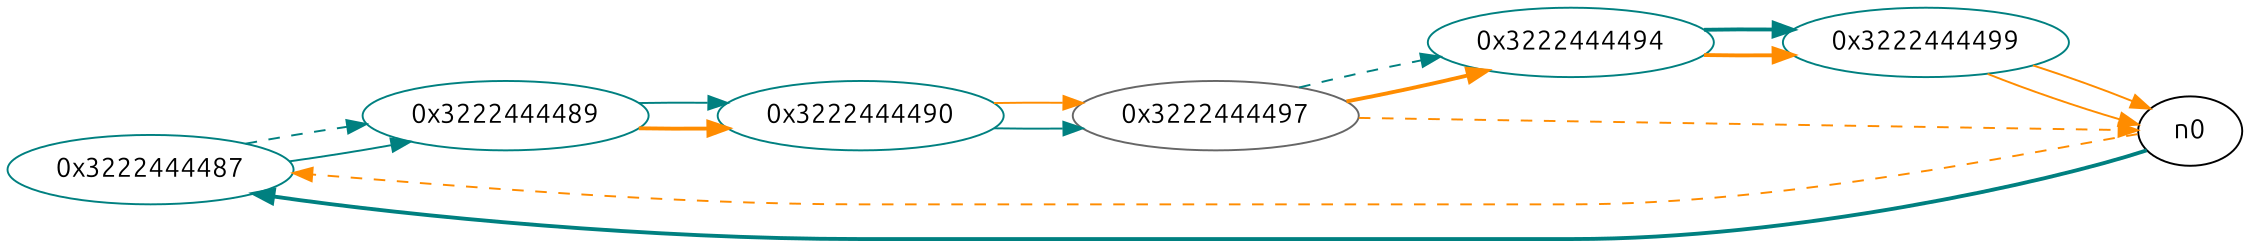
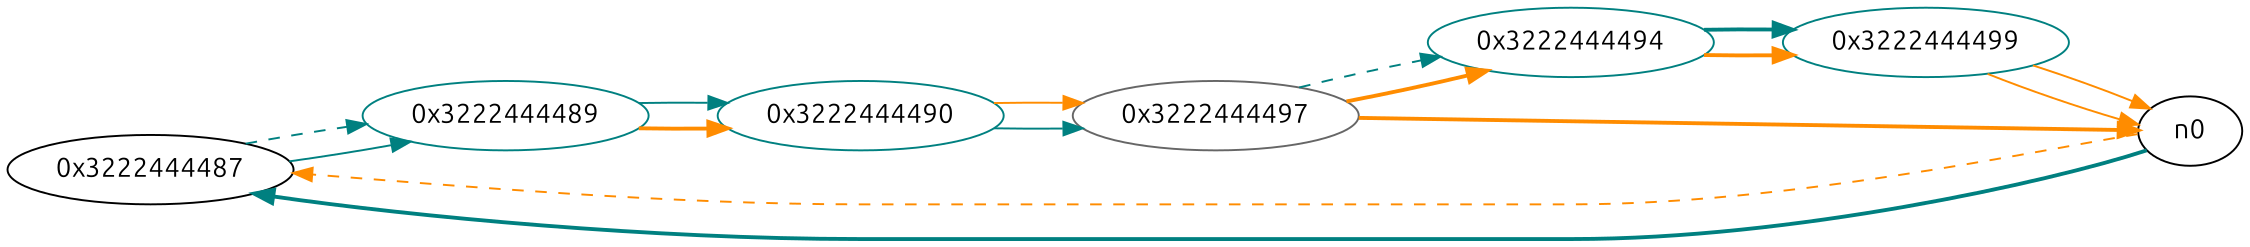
(1739, 124) -> (1739, 124)
(151, 170) -> (151, 170)
